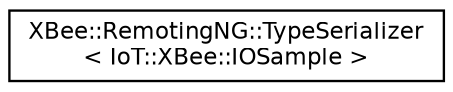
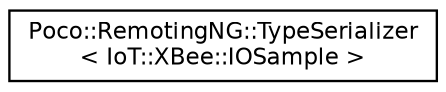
(227, 46) -> (223, 46)
